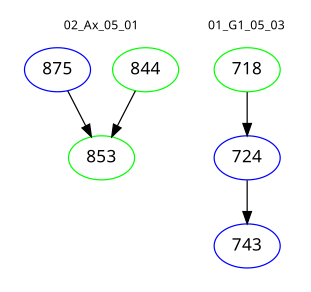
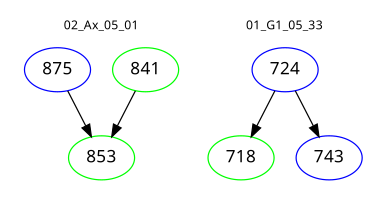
(247, 26) -> (285, 26)
(146, 70) -> (146, 70)
(247, 108) -> (266, 108)
